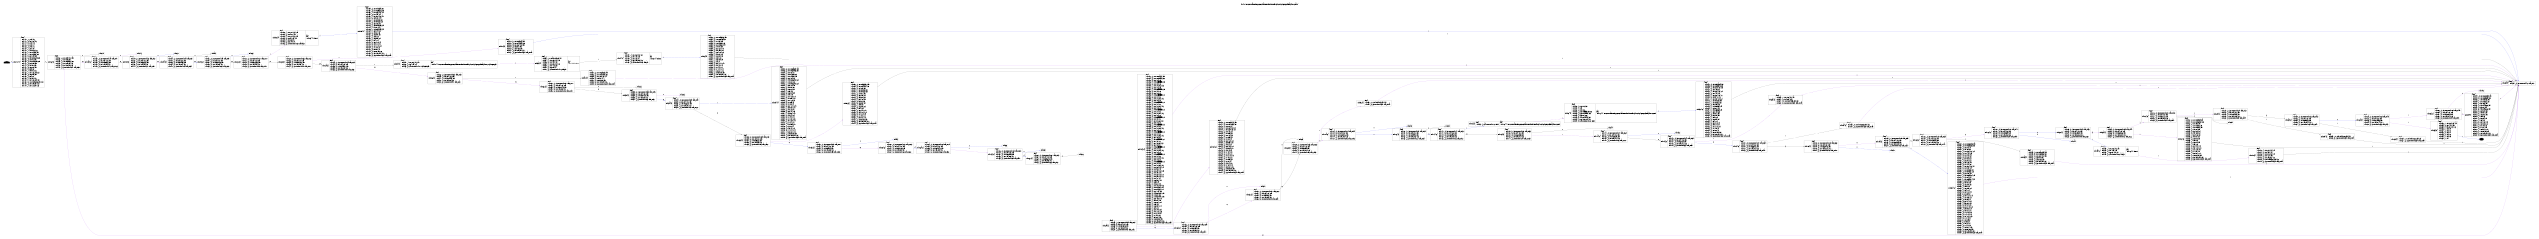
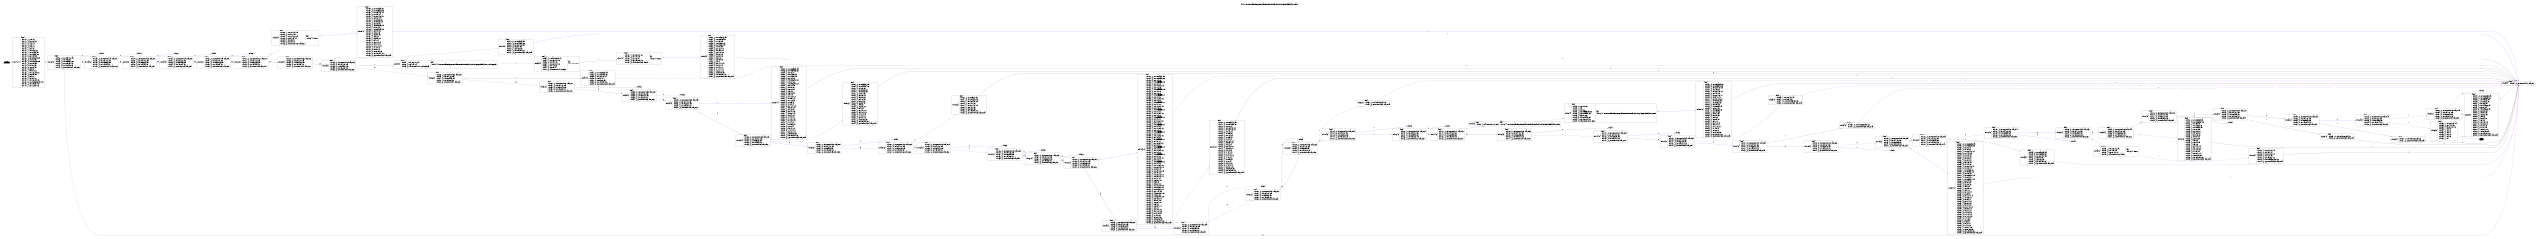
none -> (969, 105)
none -> (1081, 163)
